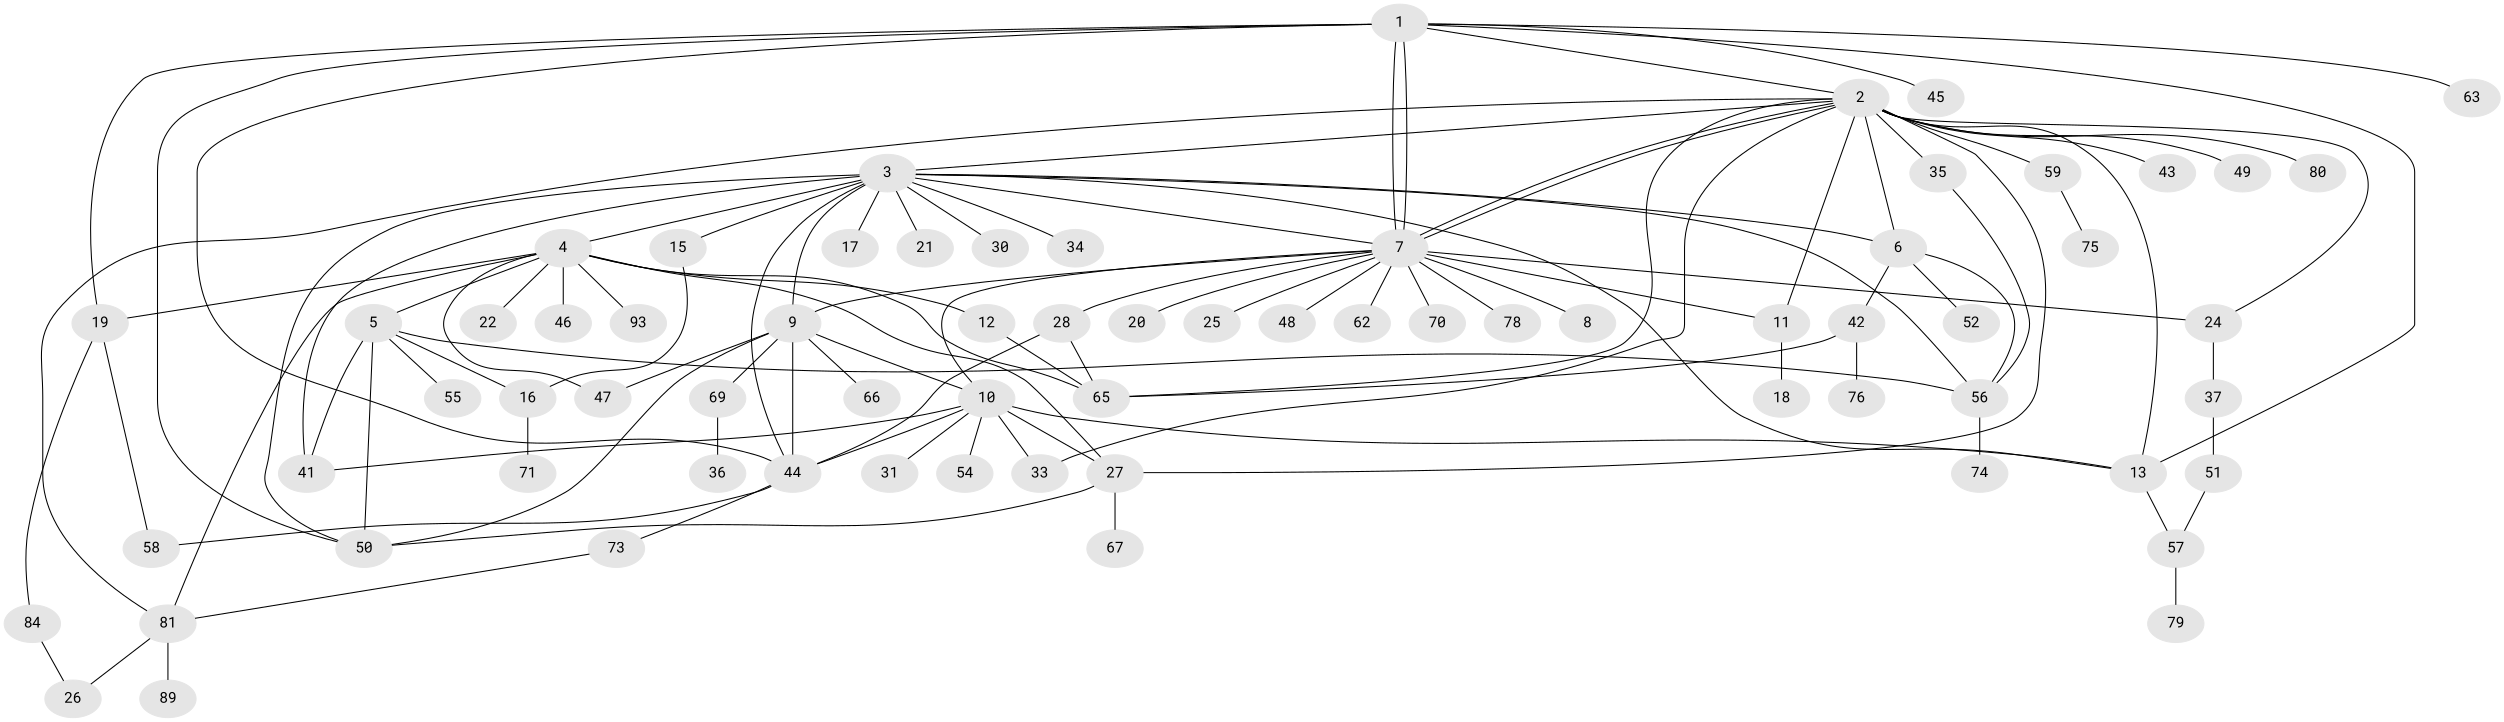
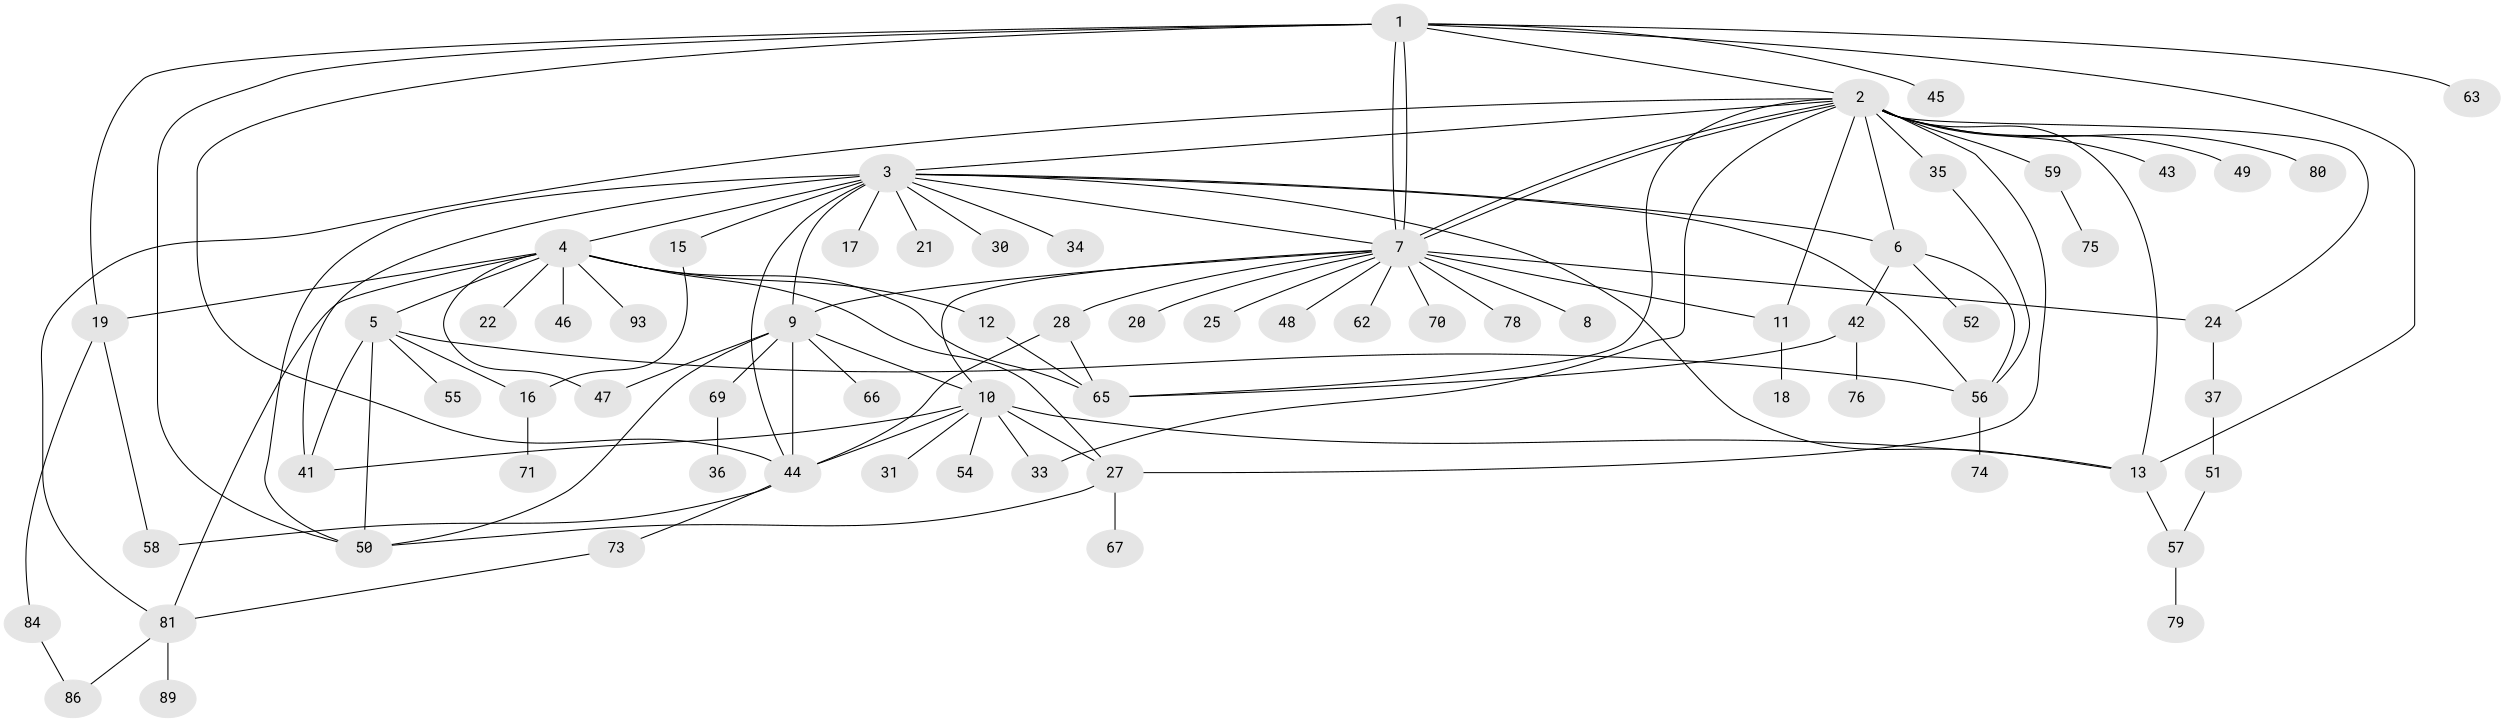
(73, 699) -> (73, 699)
